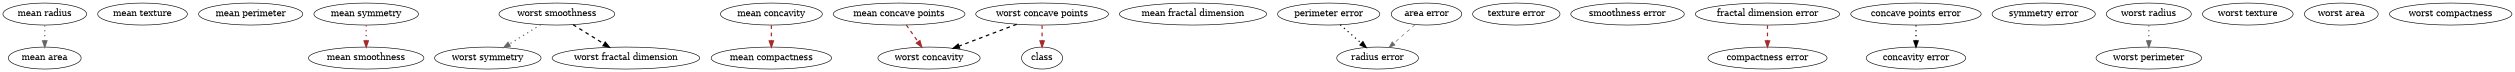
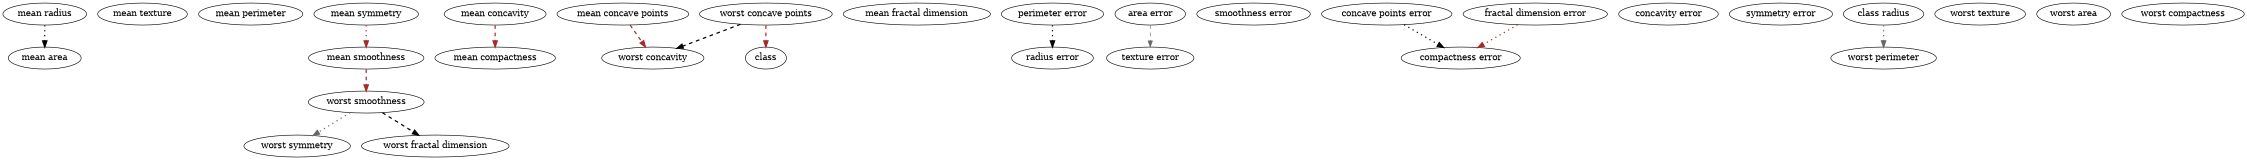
(2149, 14) -> (1884, 14)
(45, 33) -> (45, 33)
(1767, 33) -> (1501, 35)
(1916, 33) -> (1421, 34)
(1404, 34) -> (1150, 33)
none -> (366, 77)
